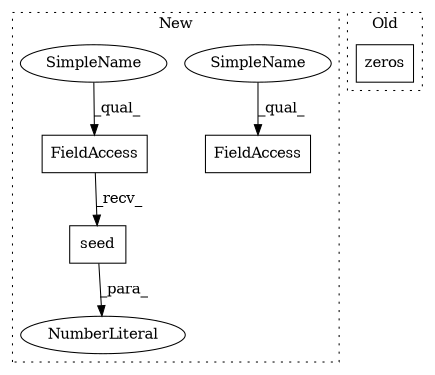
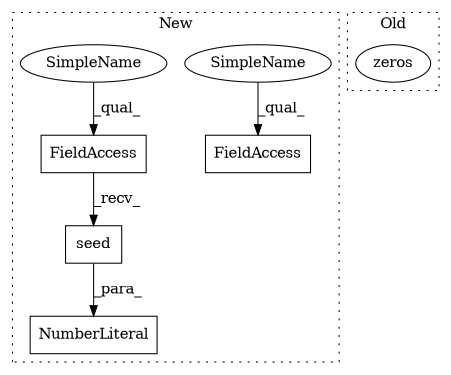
(385, 63) -> (393, 63)
(103, 335) -> (94, 335)
